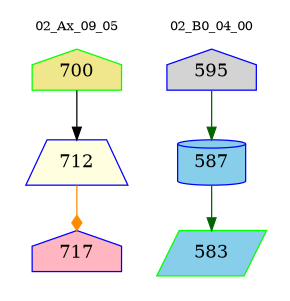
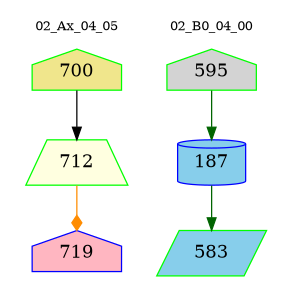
(77, 27) -> (77, 27)
(212, 72) -> (212, 72)
(77, 163) -> (77, 163)
(212, 163) -> (212, 163)
(77, 253) -> (77, 253)
